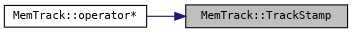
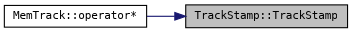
(267, 16) -> (267, 16)
